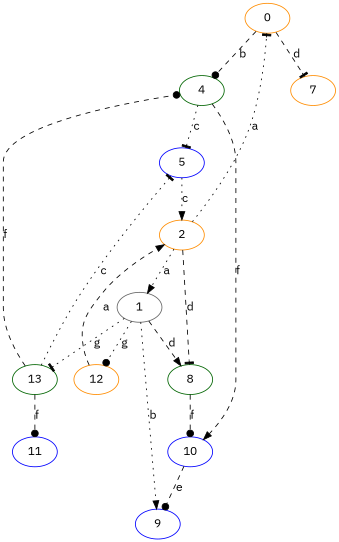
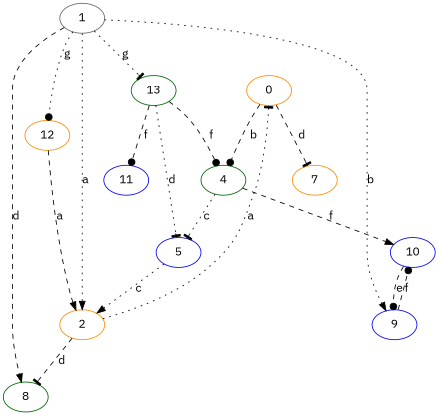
(163, 268) -> (82, 167)
(103, 271) -> (172, 180)
(190, 412) -> (403, 292)
